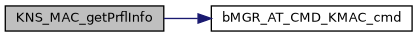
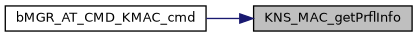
(181, 18) -> (223, 18)
